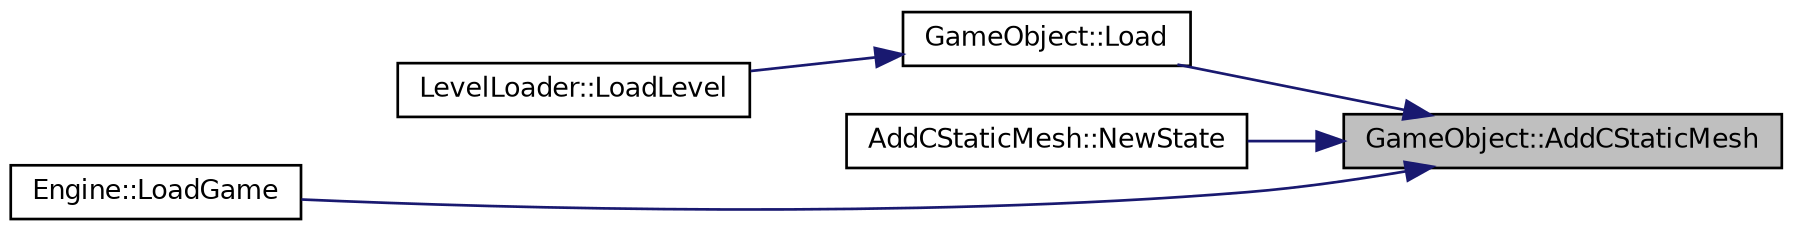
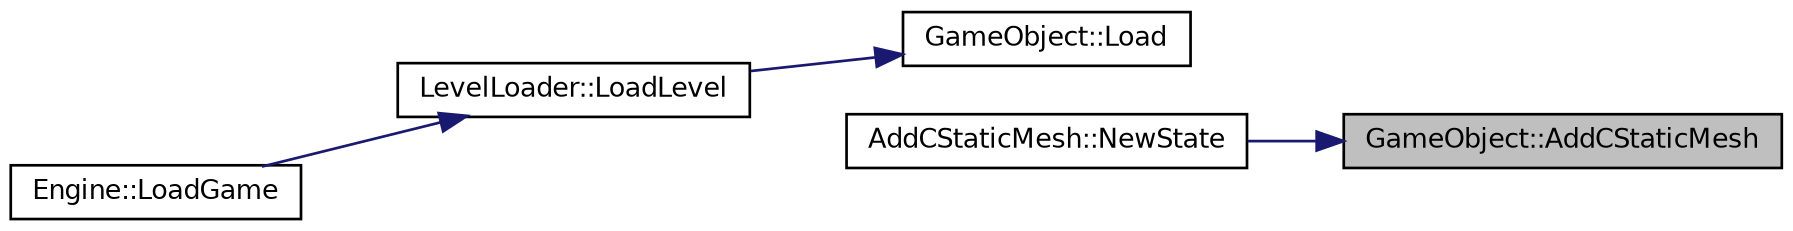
(1291, 87) -> none
(855, 209) -> (351, 144)
